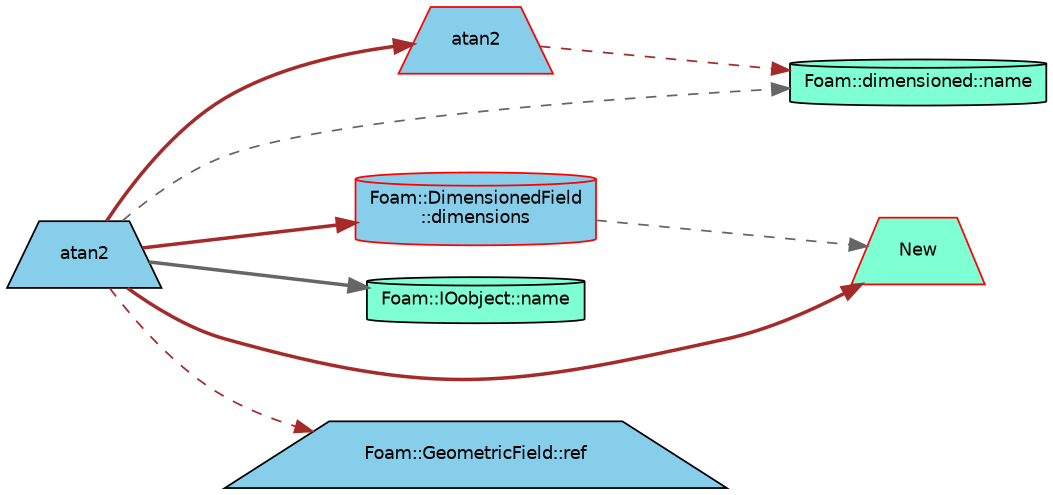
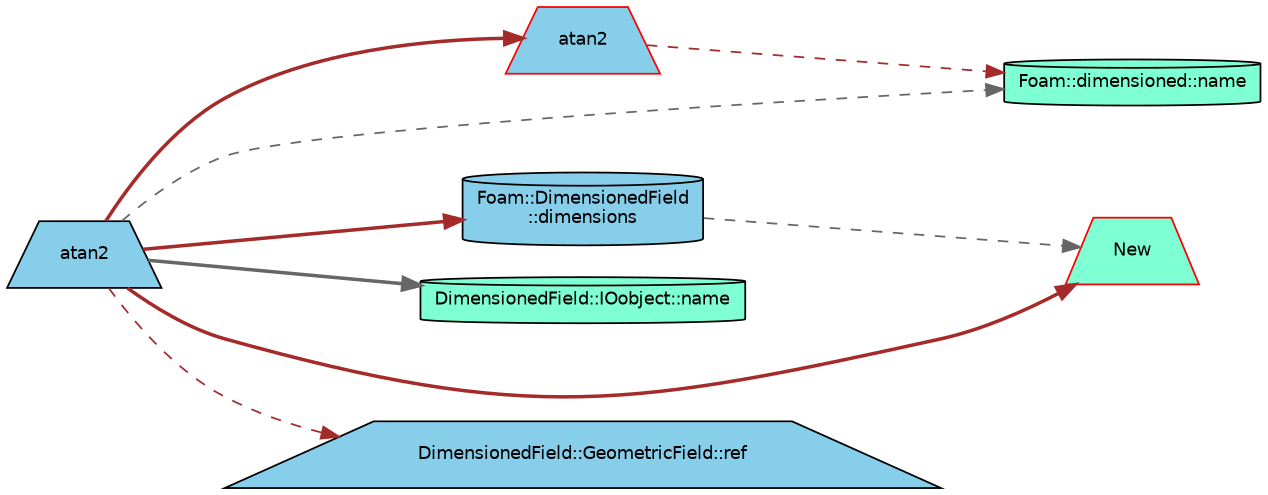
(476, 209) -> (583, 209)
(476, 300) -> (583, 300)
(476, 455) -> (583, 455)
